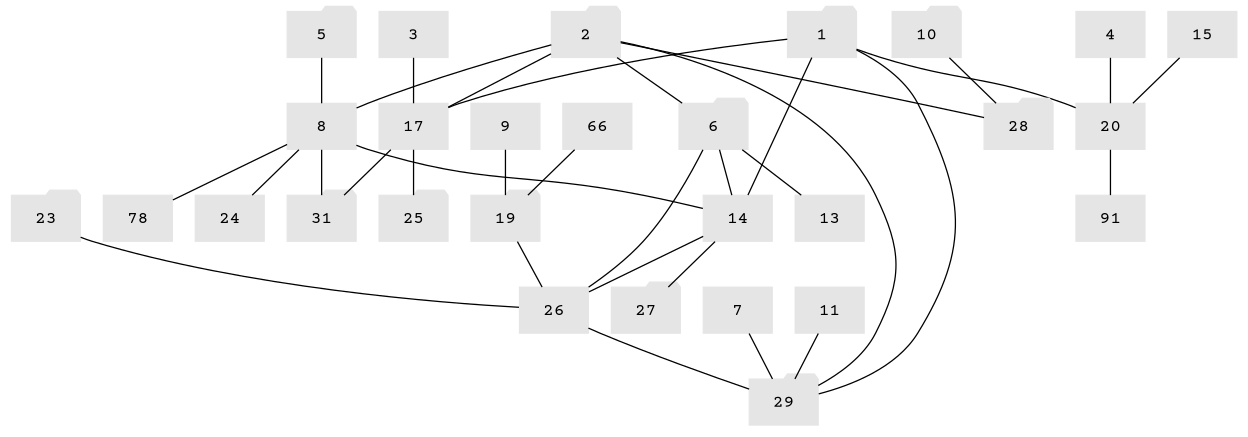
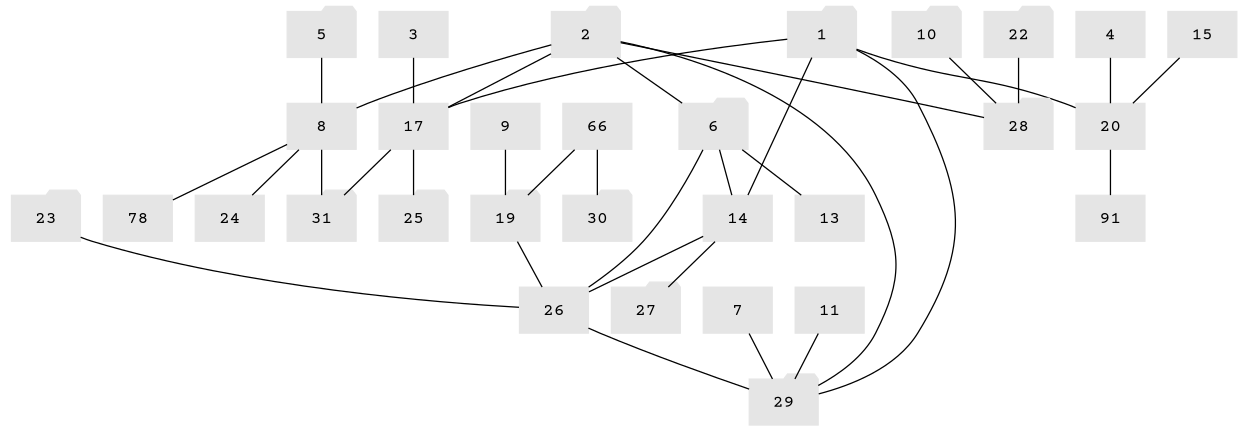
none -> (1019, 34)
(529, 179) -> none
none -> (597, 218)
